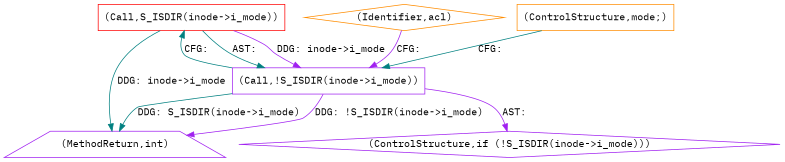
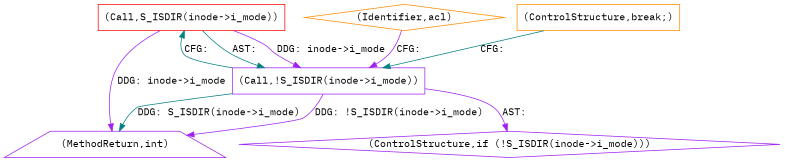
(595, 18) -> (598, 18)
(117, 68) -> (117, 68)
